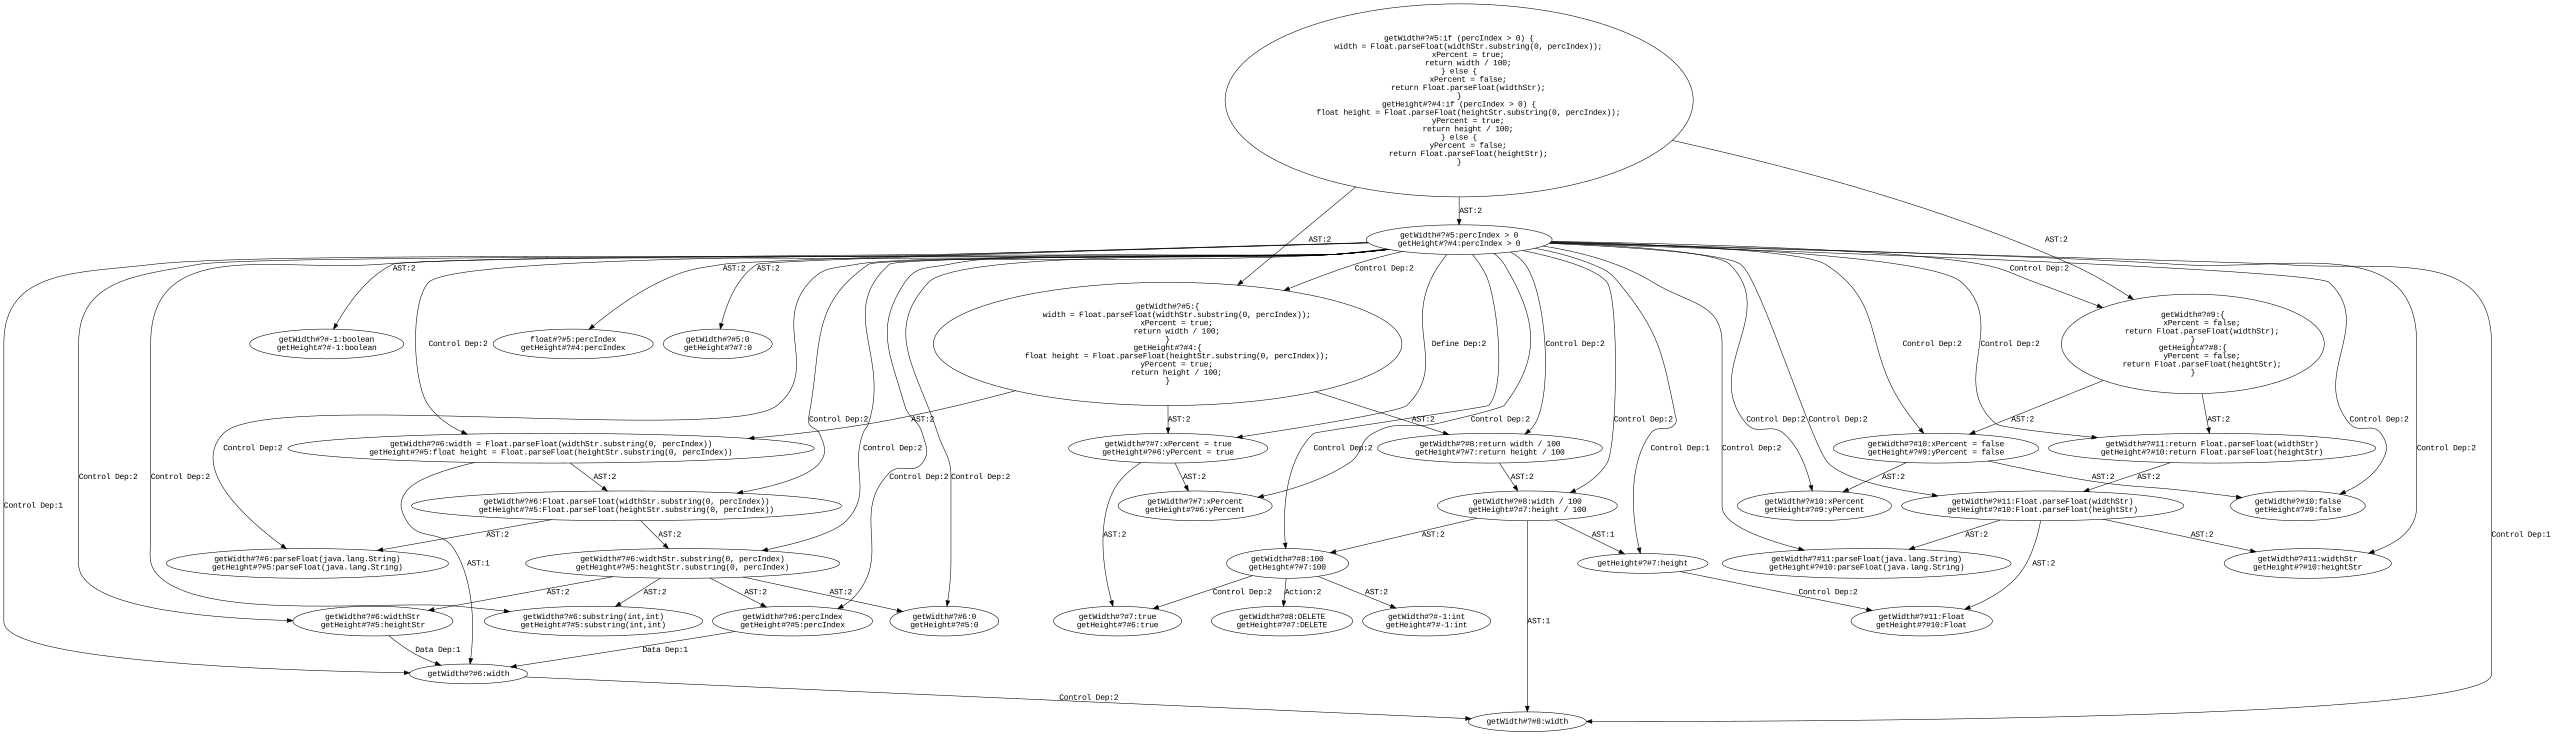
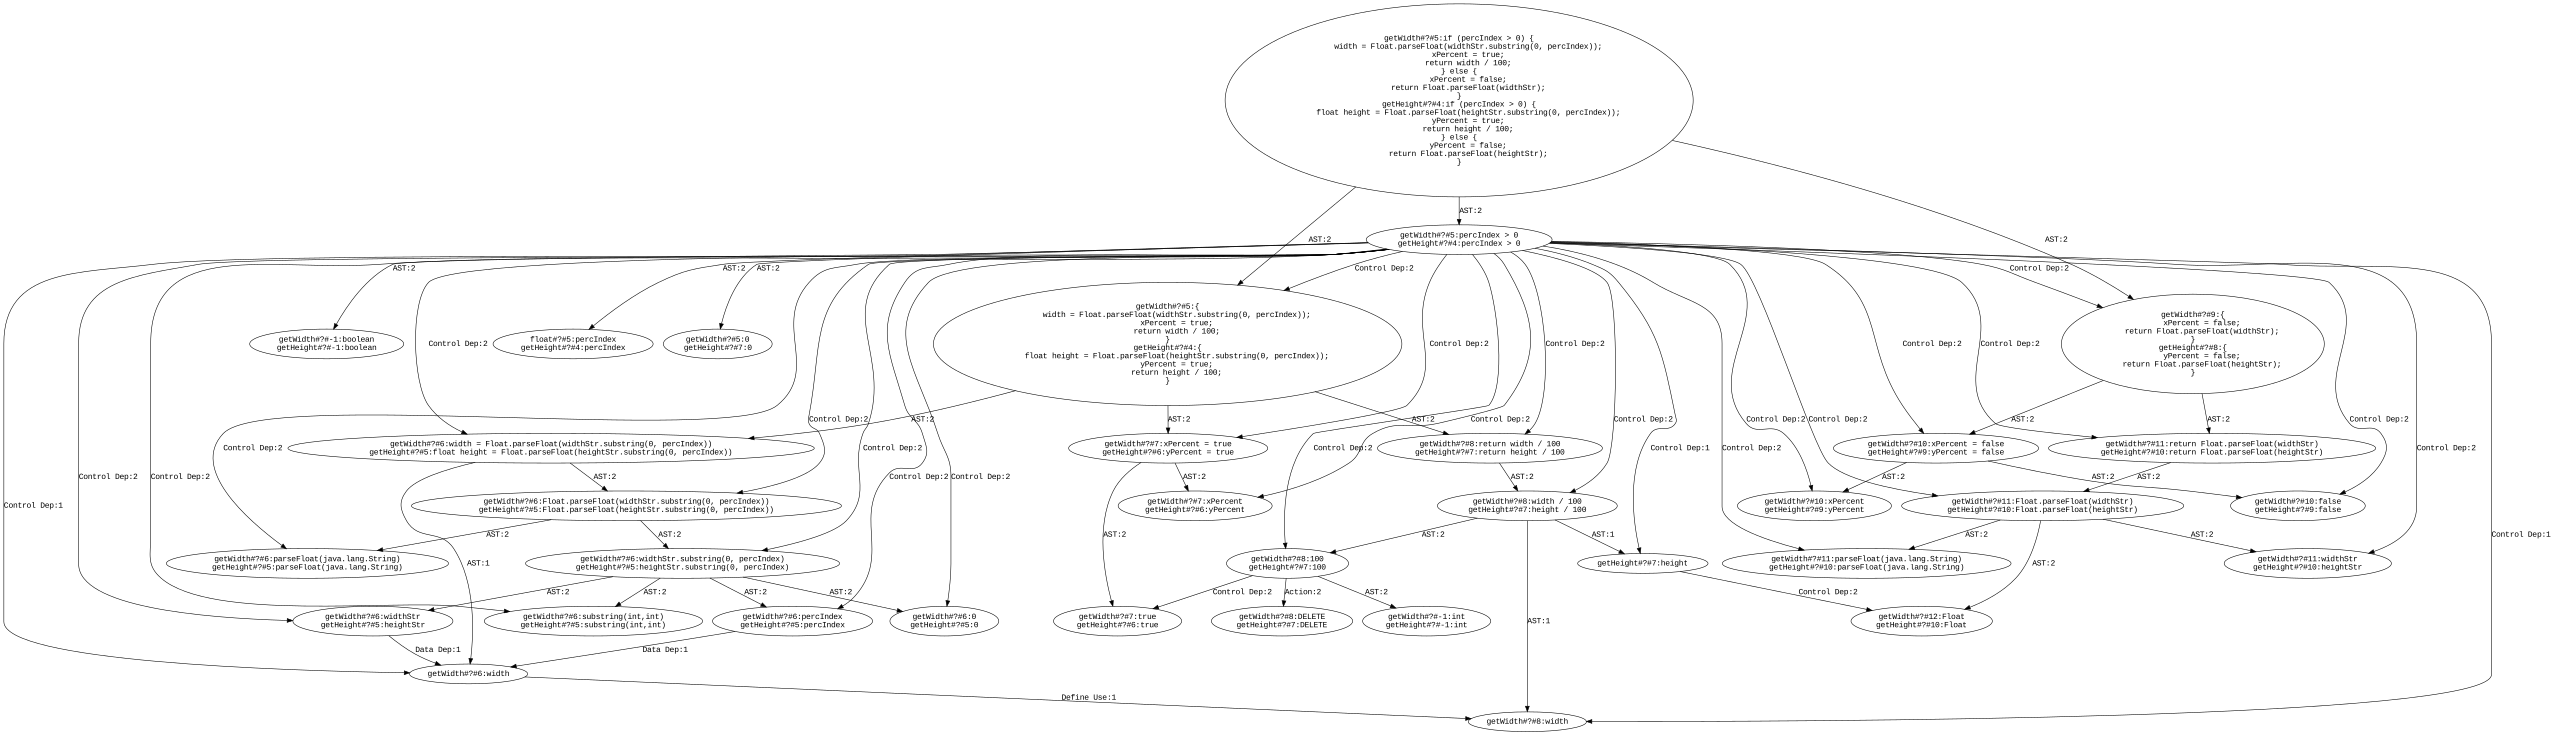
(1459, 344) -> (1459, 344)
(1922, 621) -> (1922, 621)
(1089, 698) -> (1089, 698)
